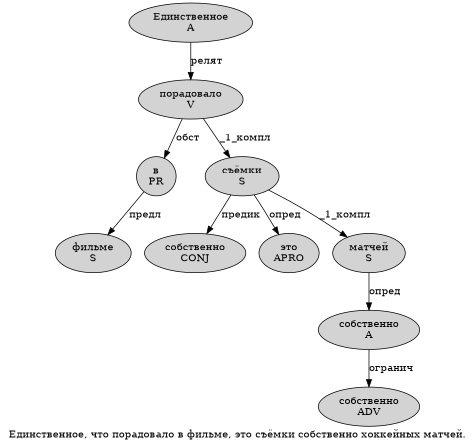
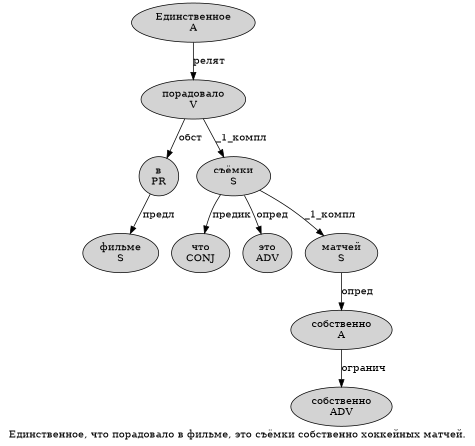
(195, 253) -> (201, 253)
(289, 253) -> (267, 253)
